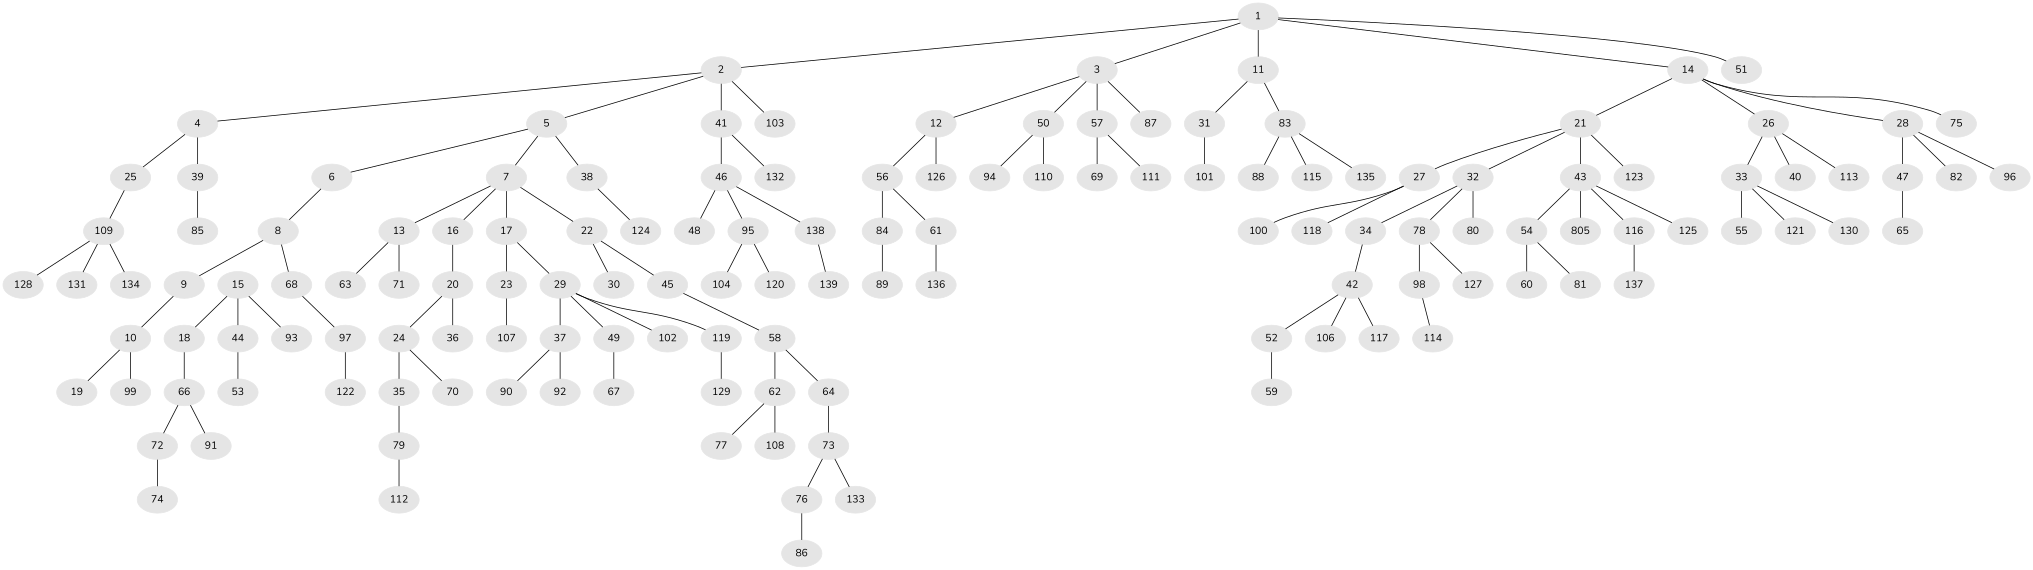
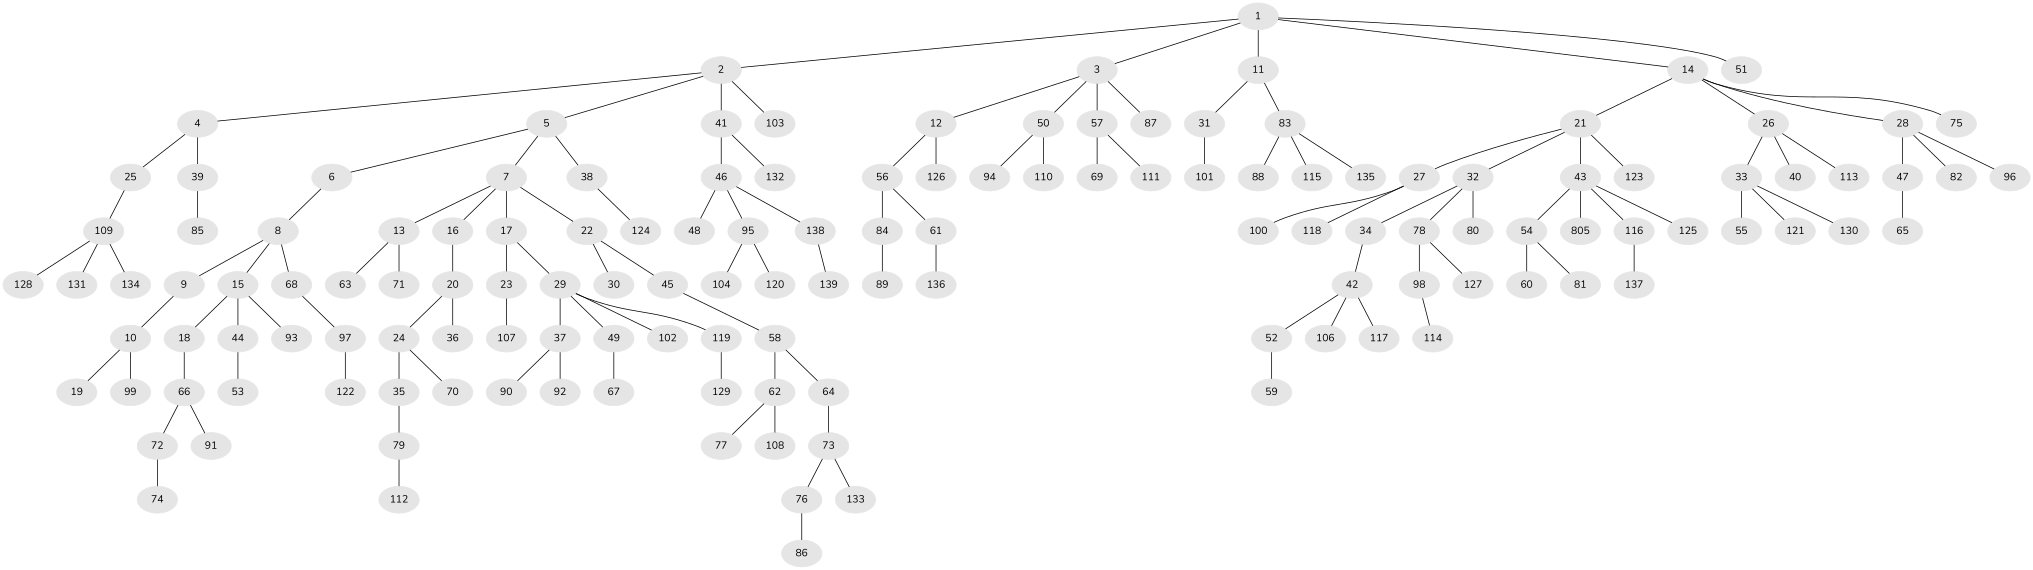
none -> (258, 258)
